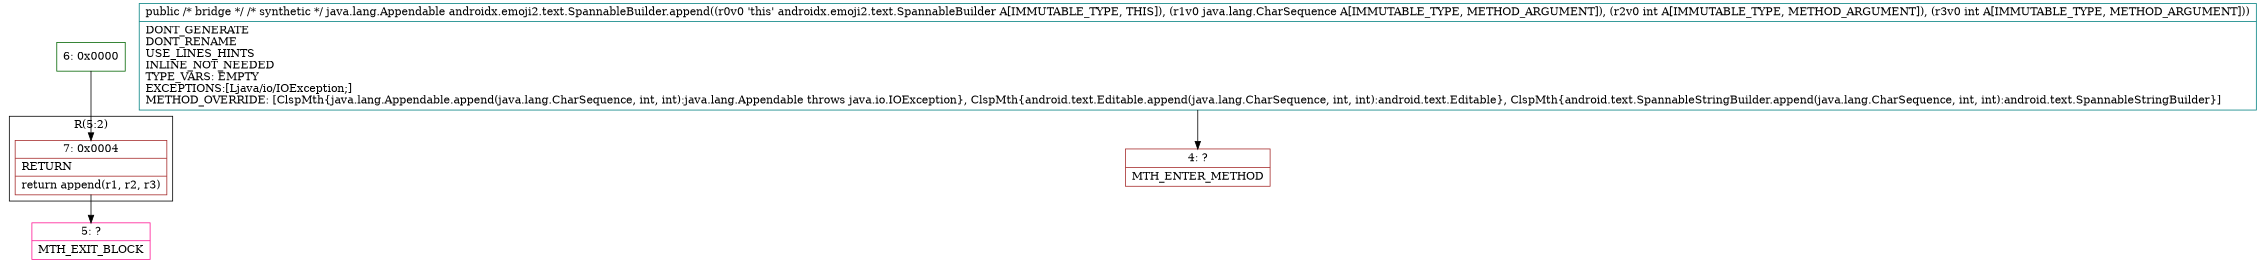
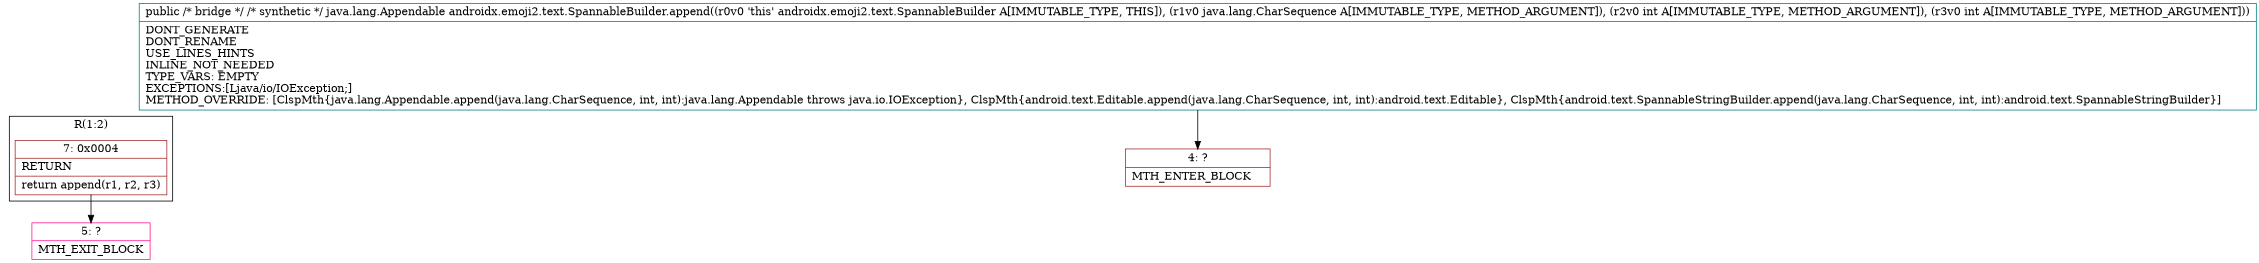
(91, 57) -> none
(91, 125) -> (91, 125)
(1198, 177) -> (1192, 177)
